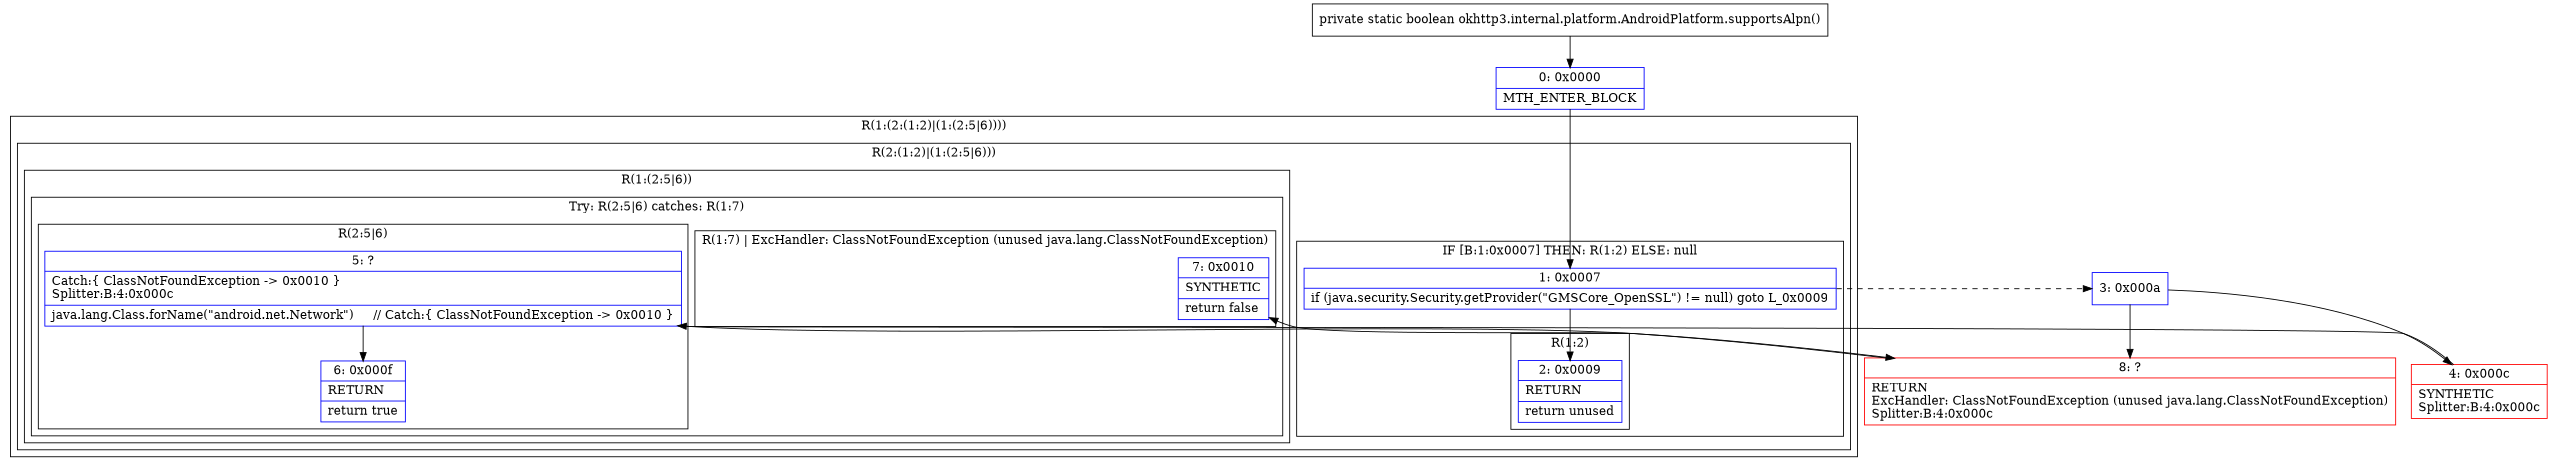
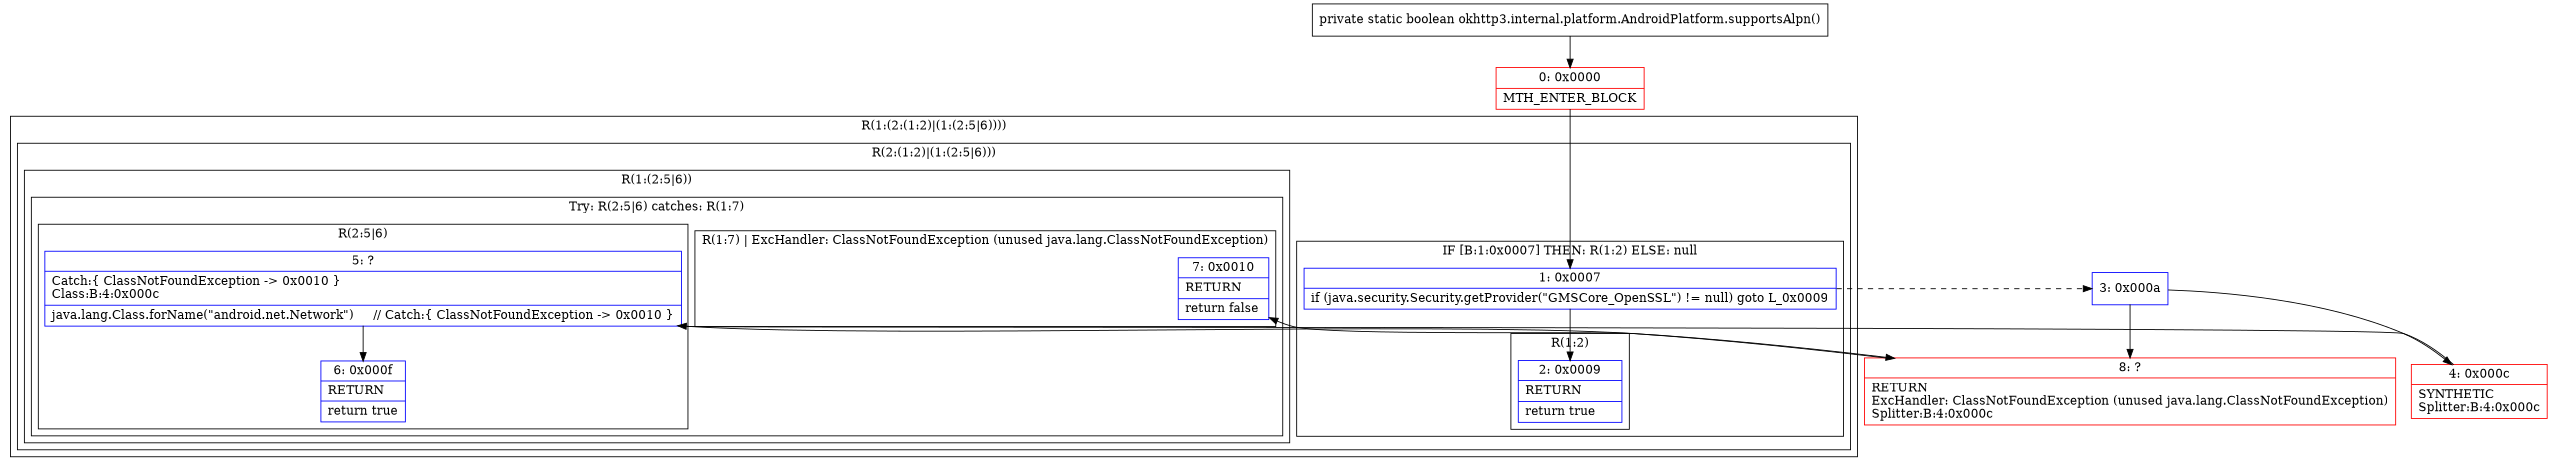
(1570, 88) -> (1570, 88)
(1224, 288) -> (1214, 288)
(113, 294) -> (106, 294)
(1570, 411) -> (1561, 411)
